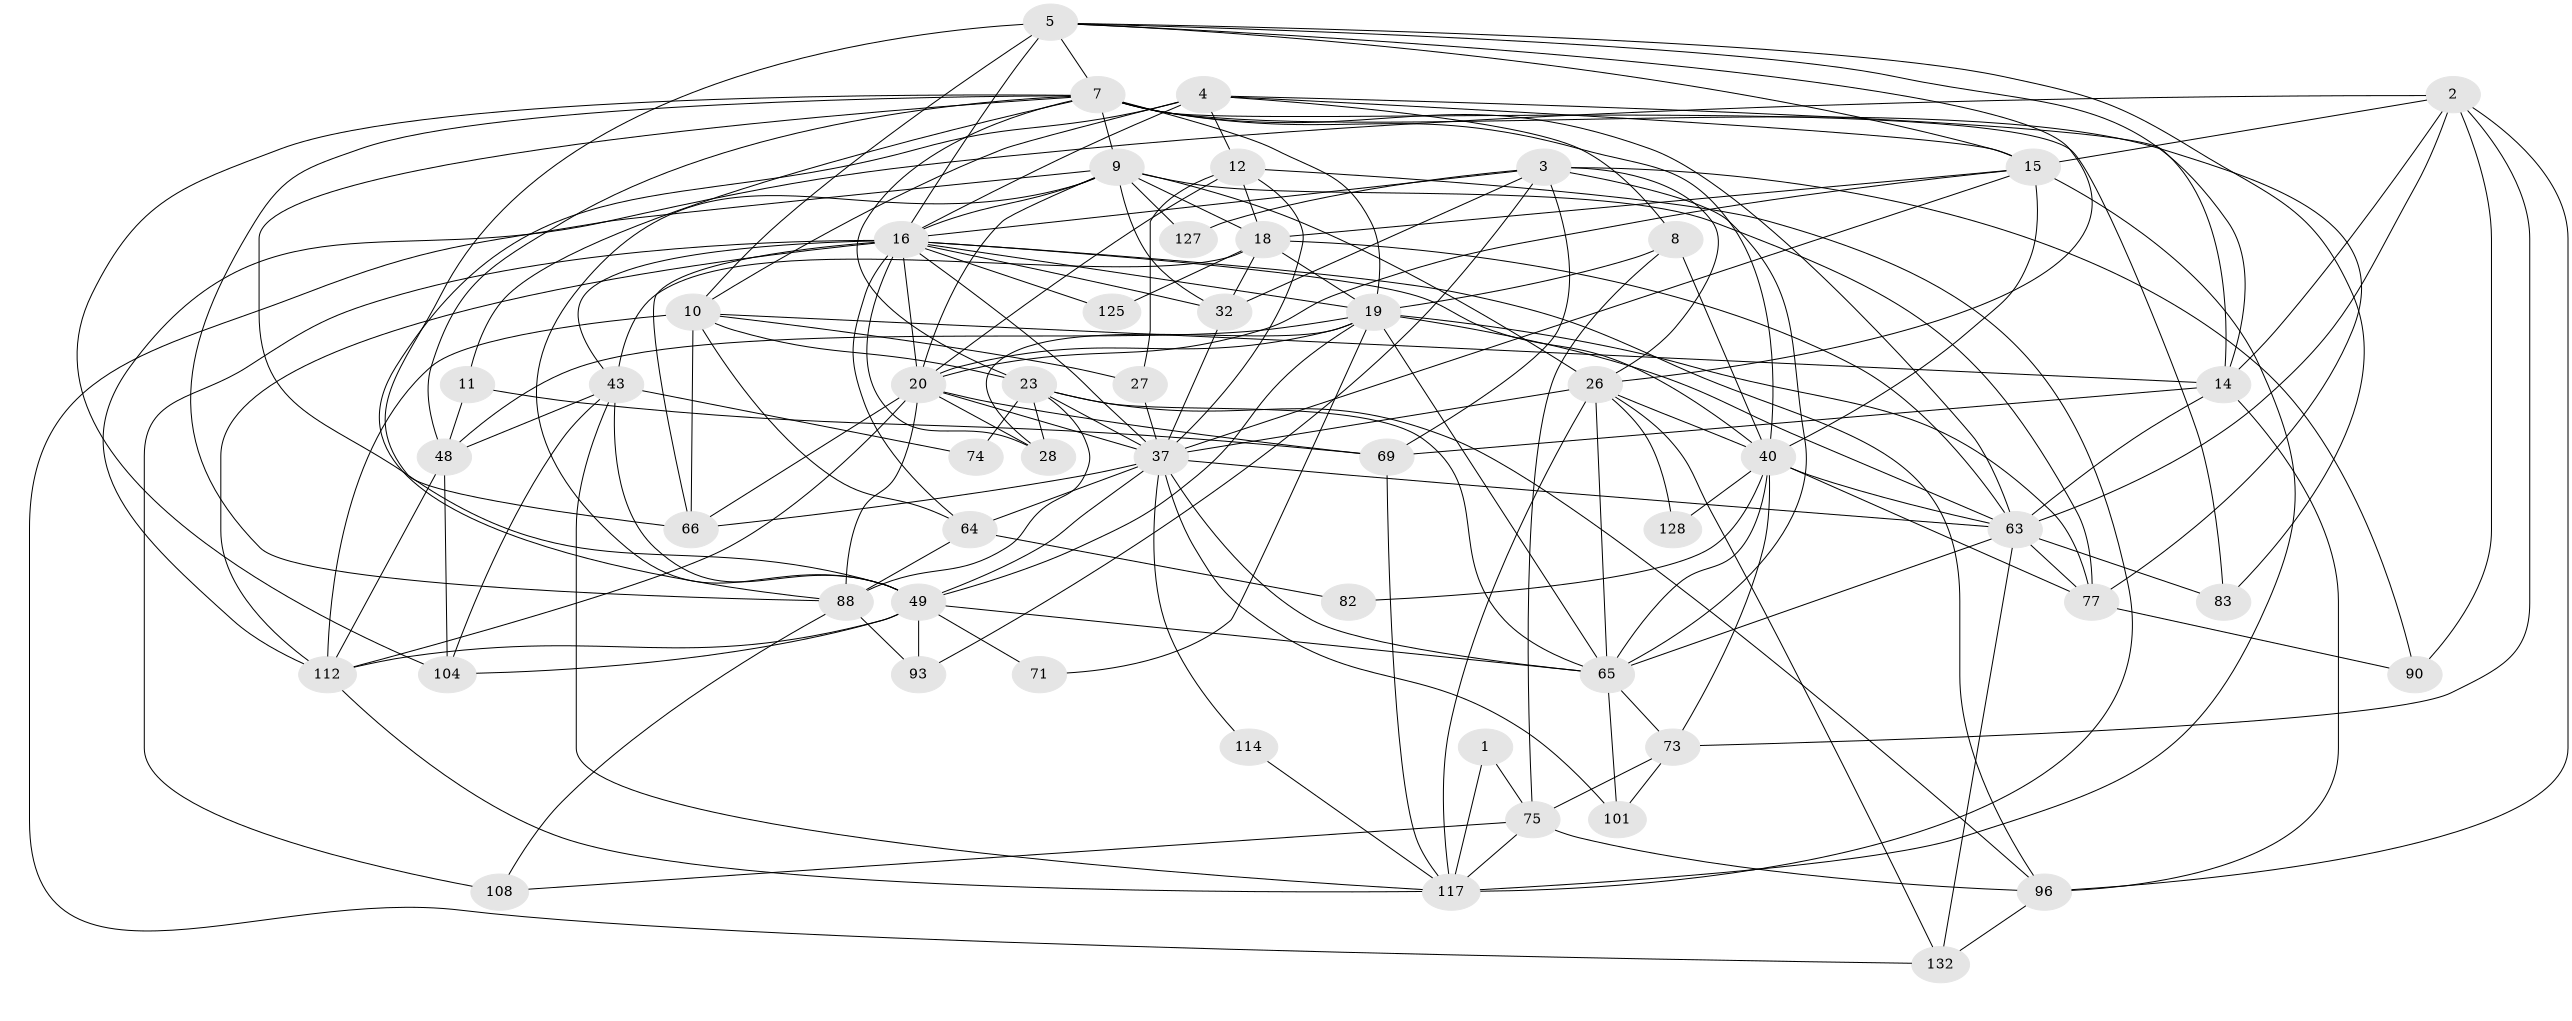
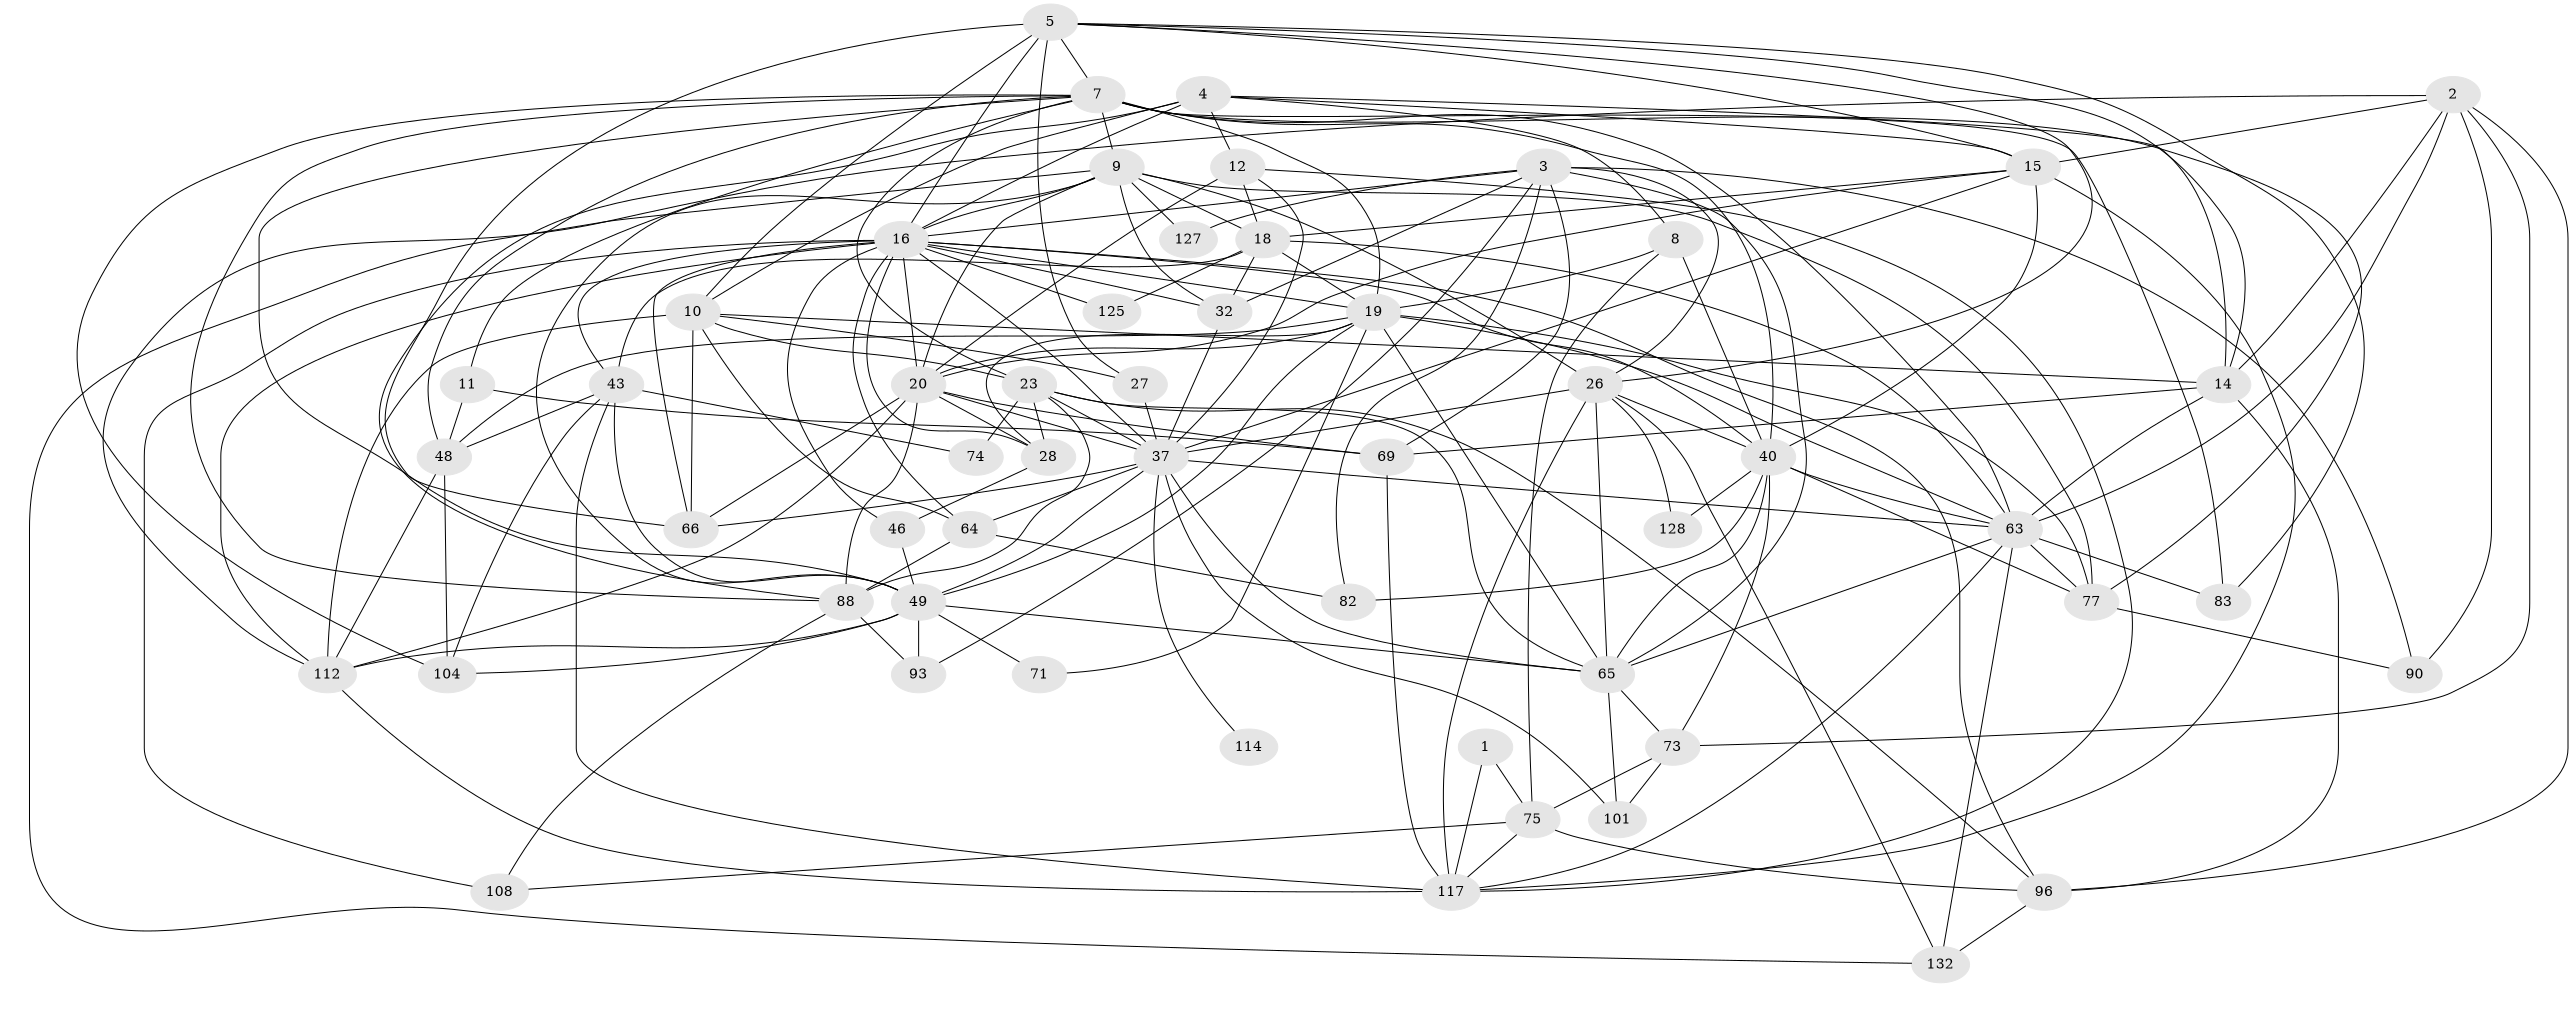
(1150, 243) -> (1041, 210)
none -> (1407, 385)
none -> (897, 530)
(1350, 820) -> (1770, 765)
